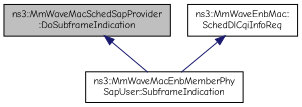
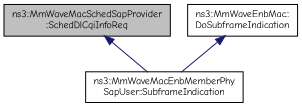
(87, 20) -> (87, 20)
(243, 20) -> (243, 20)
